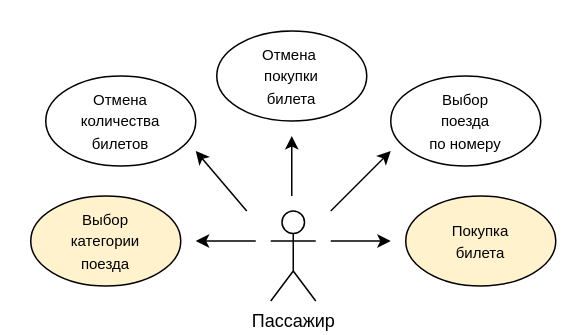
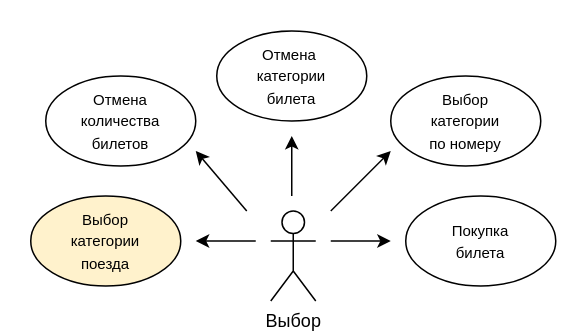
(292, 76) -> (292, 76)
(466, 121) -> (466, 121)
(481, 241) -> (481, 241)
(294, 322) -> (294, 322)
